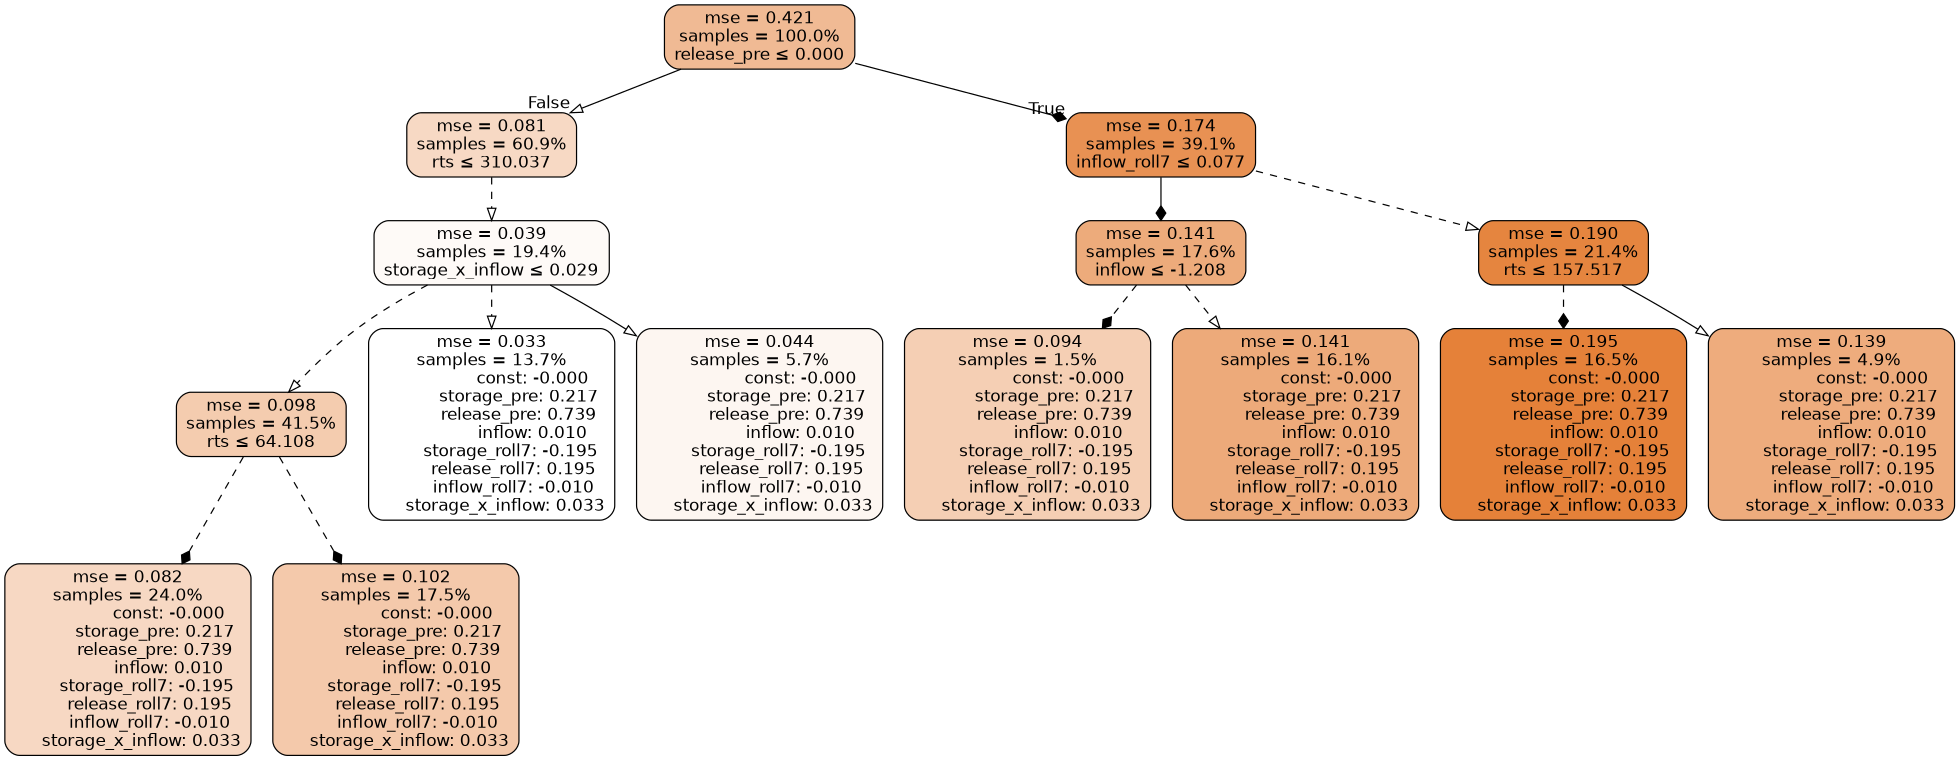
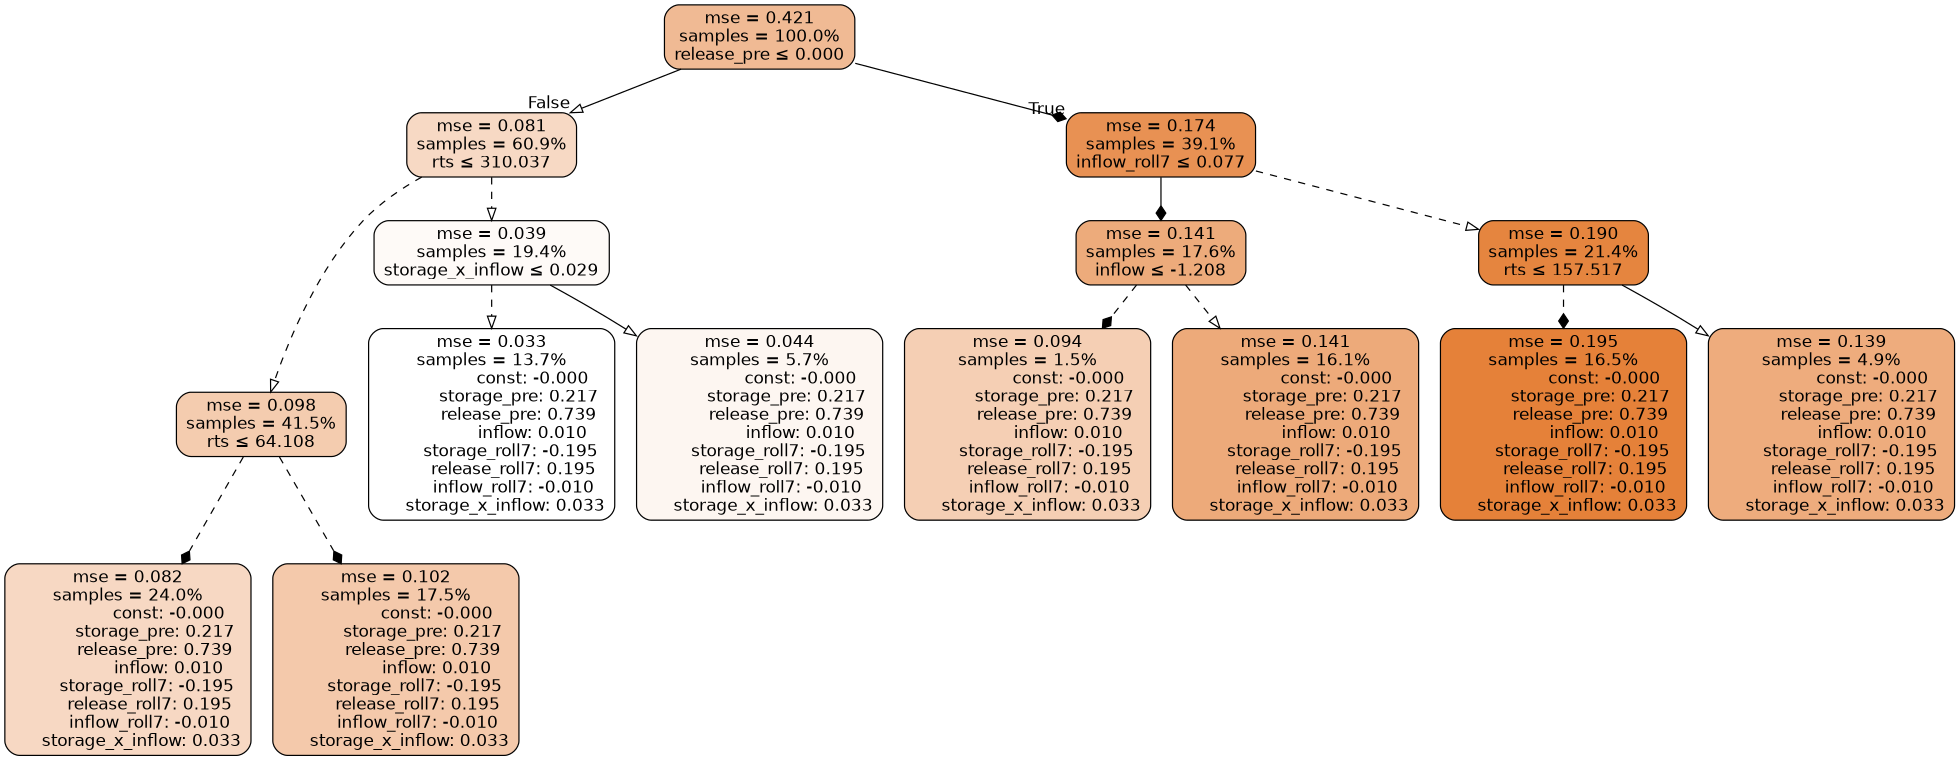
(358, 328) -> (330, 264)
